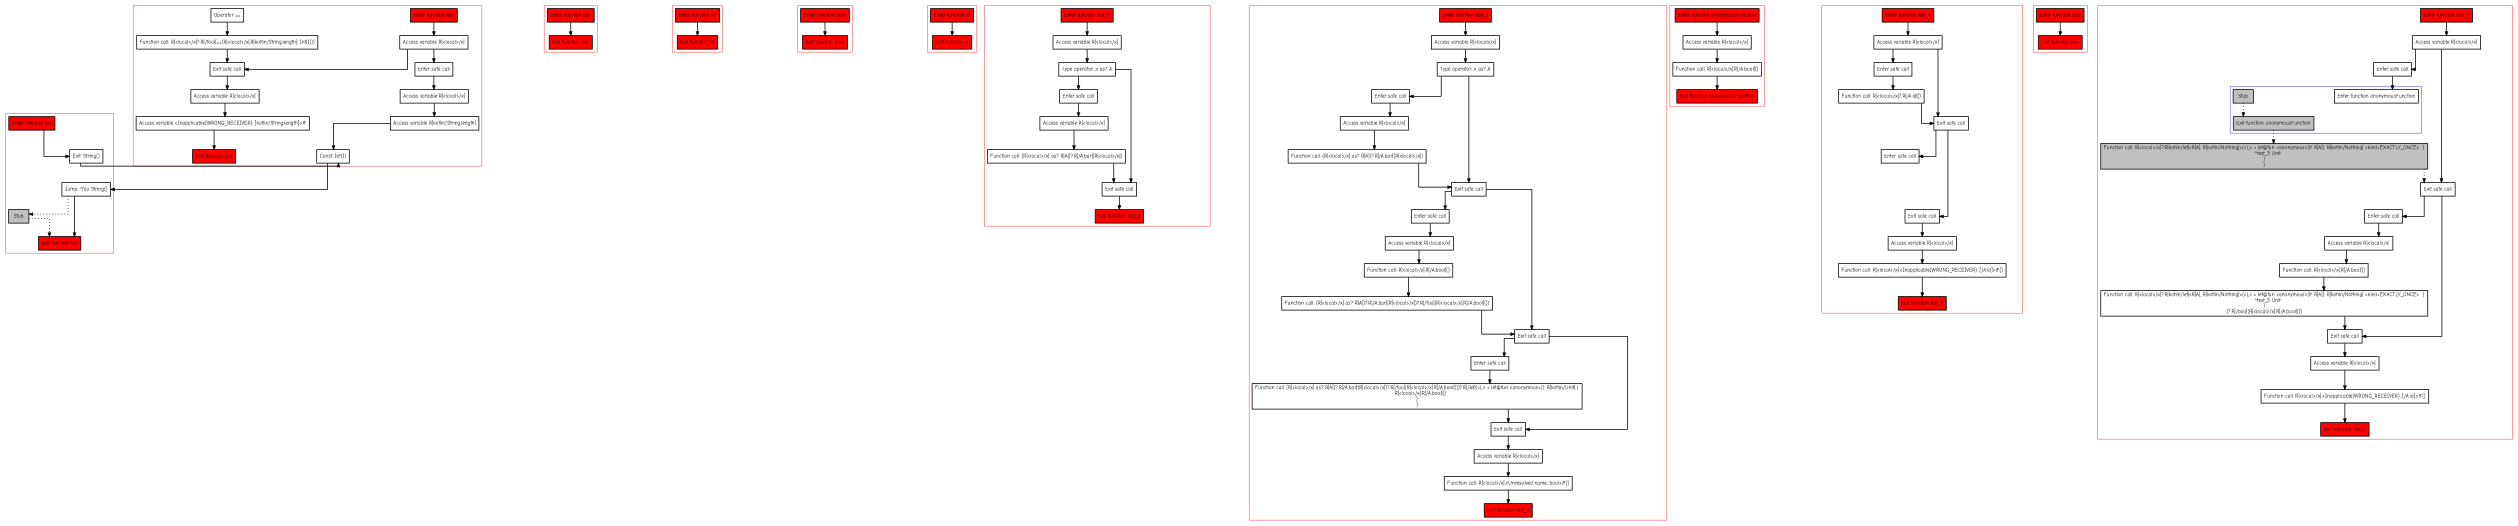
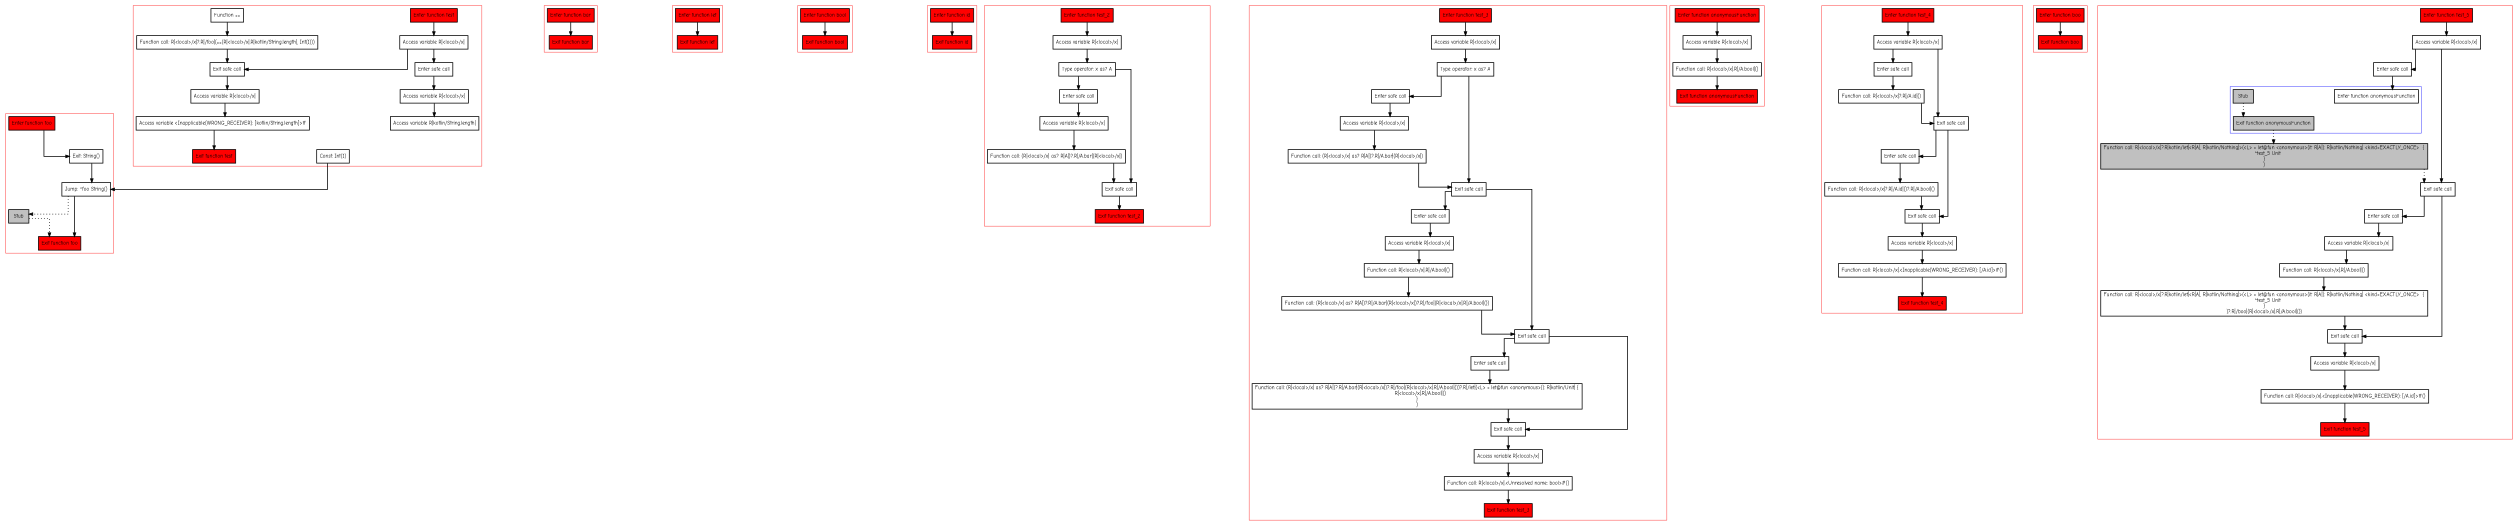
(227, 15) -> (227, 15)
(351, 123) -> none
(208, 166) -> (92, 171)
none -> (1881, 189)
